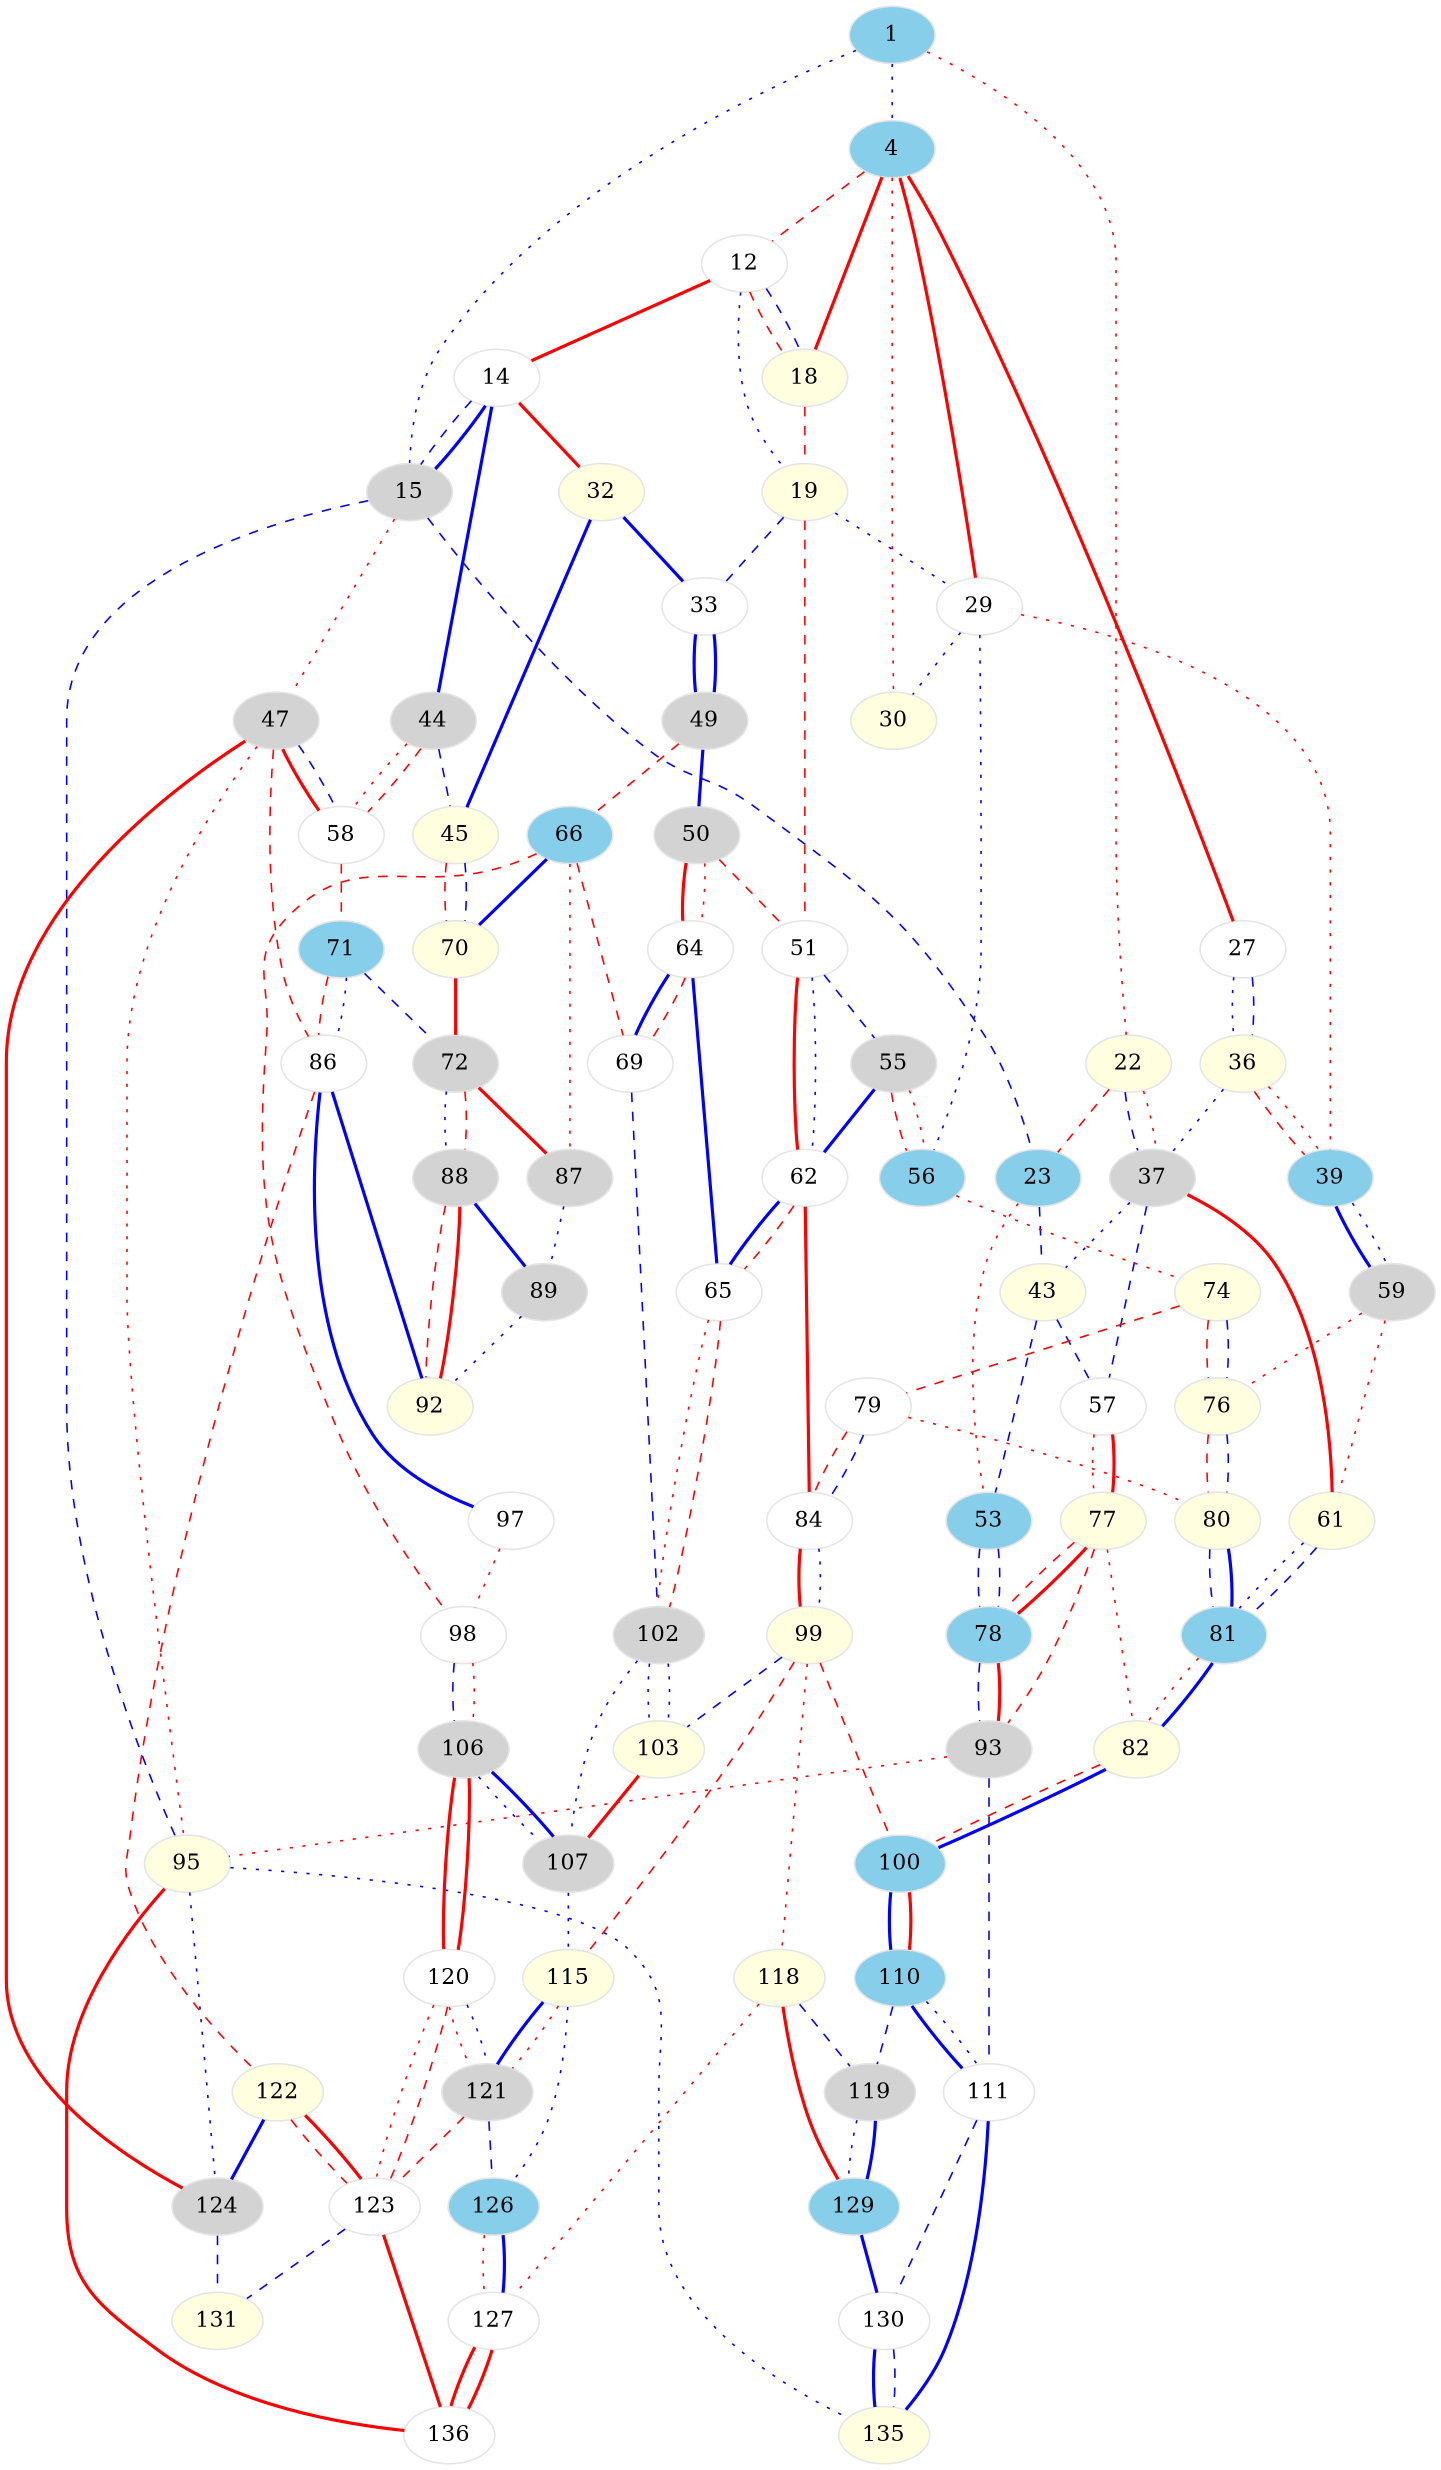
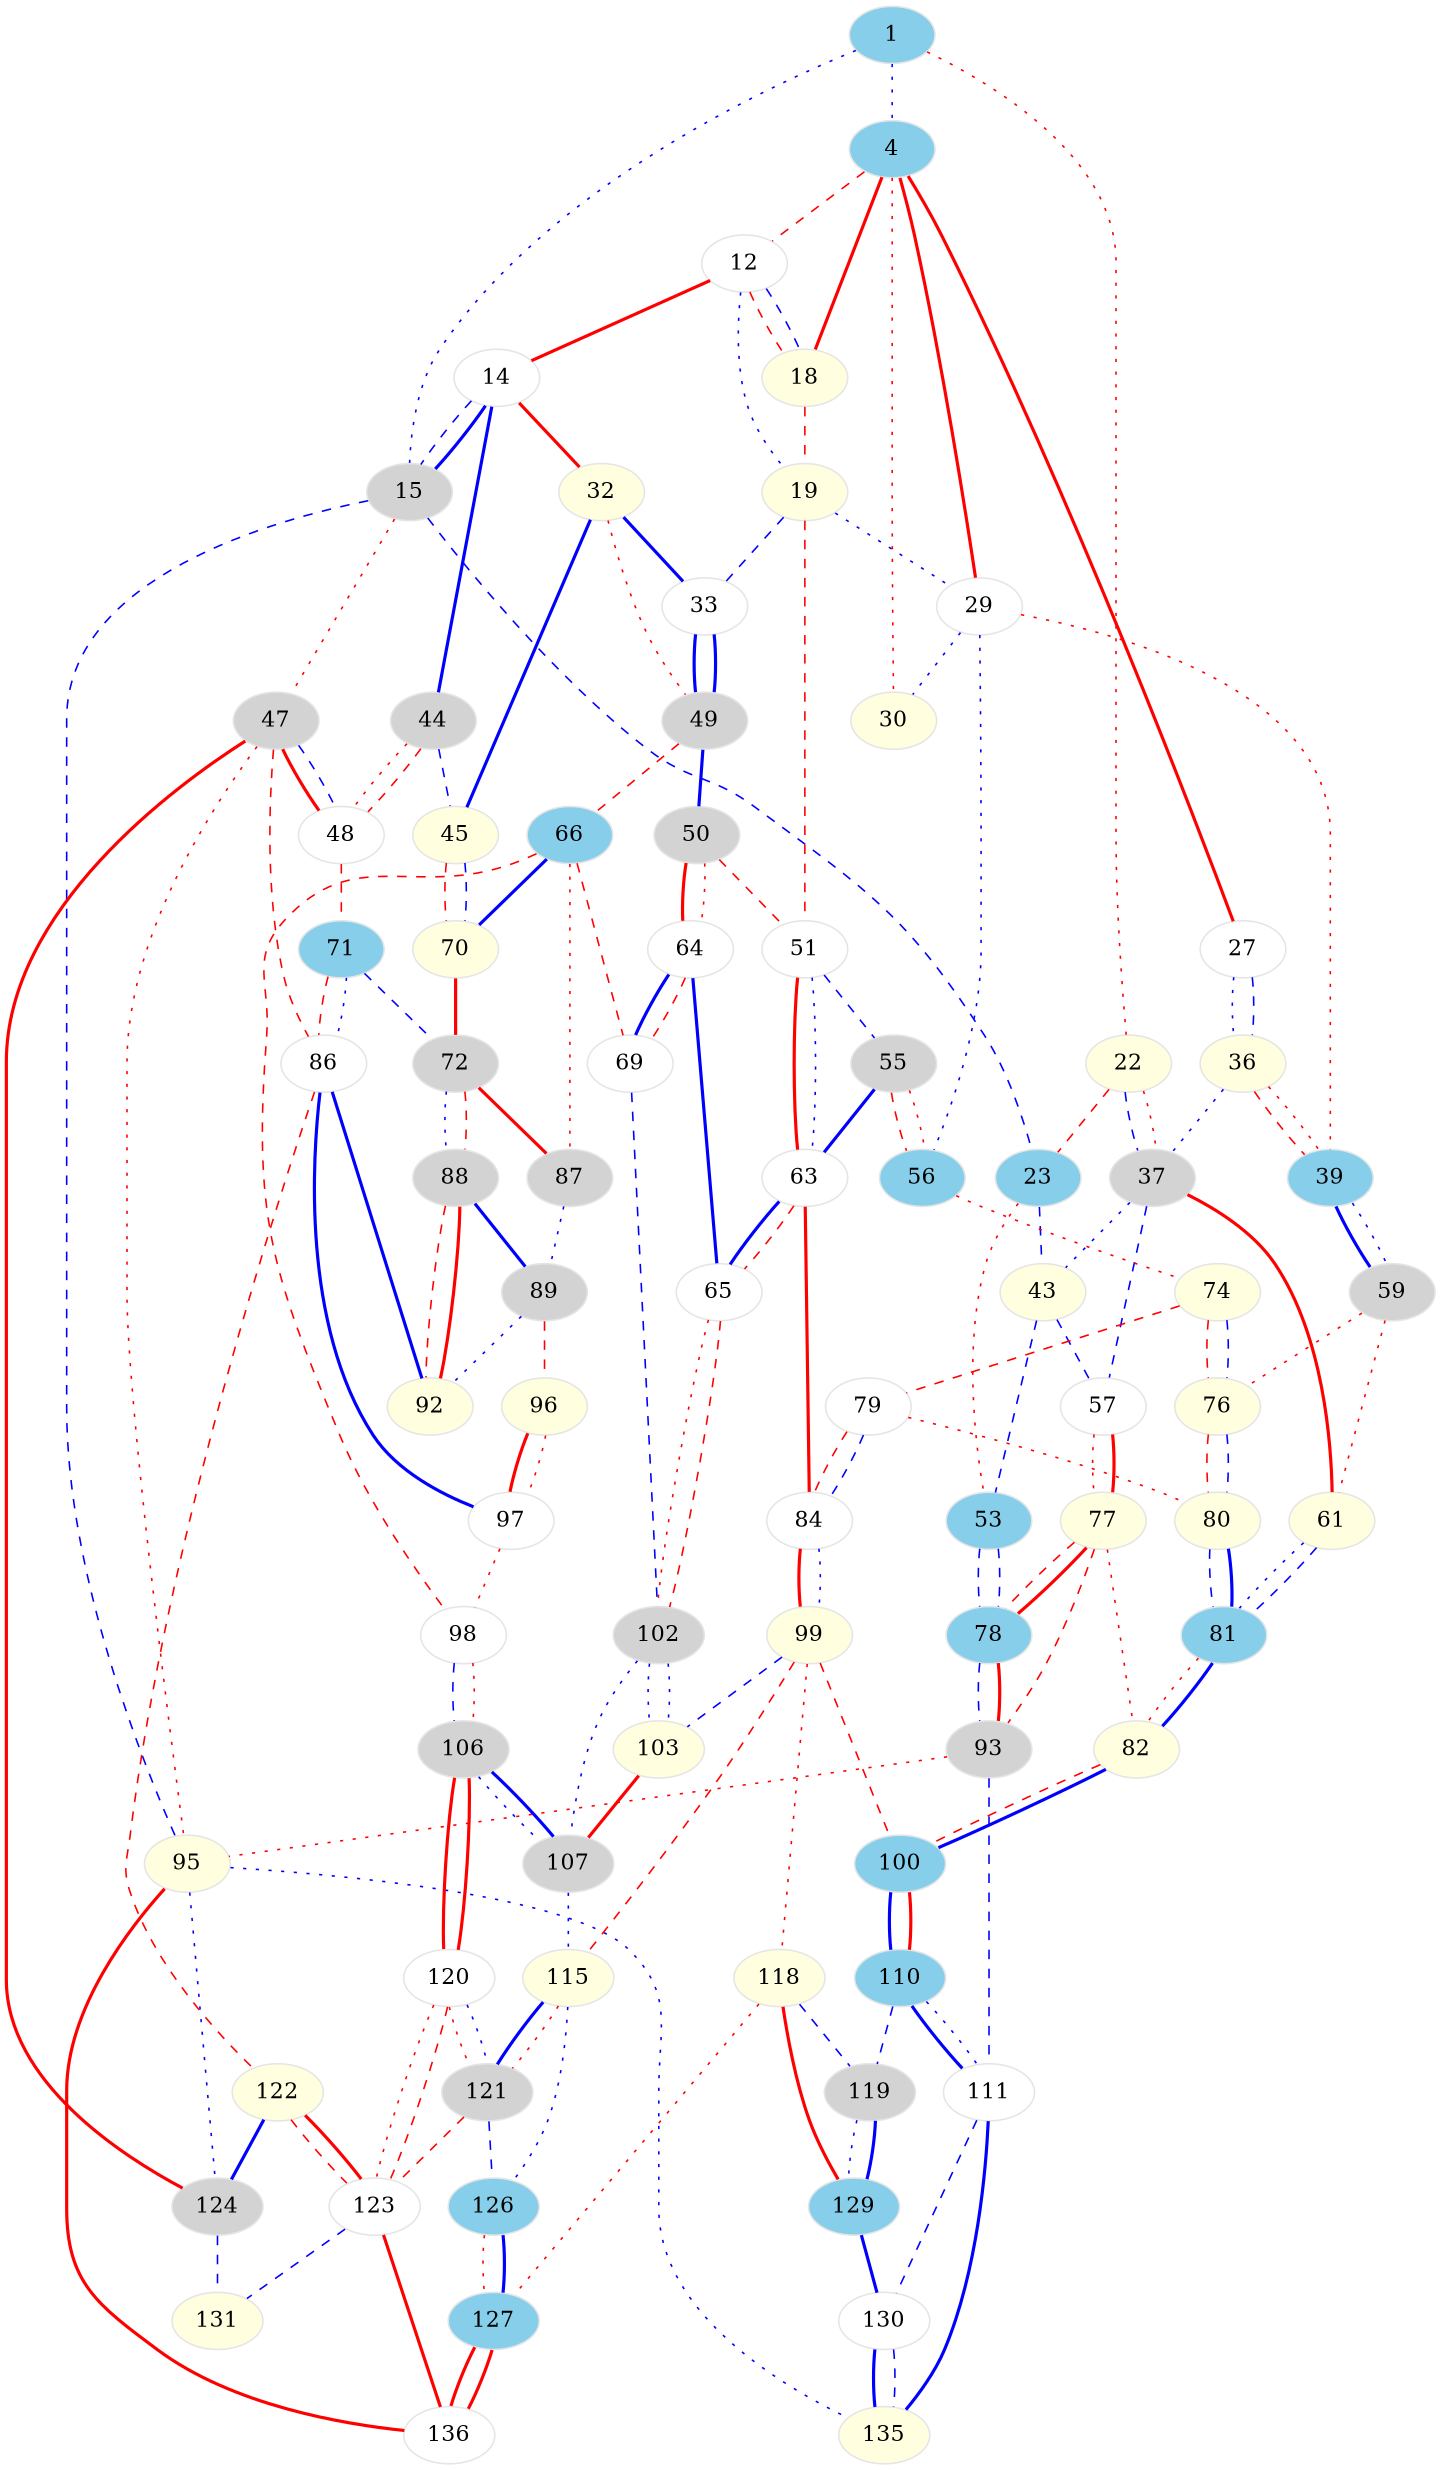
none -> (637, 612)
(341, 835) -> (341, 835)
(805, 1178) -> (805, 1178)
none -> (545, 1407)
(494, 2321) -> (494, 2321)
